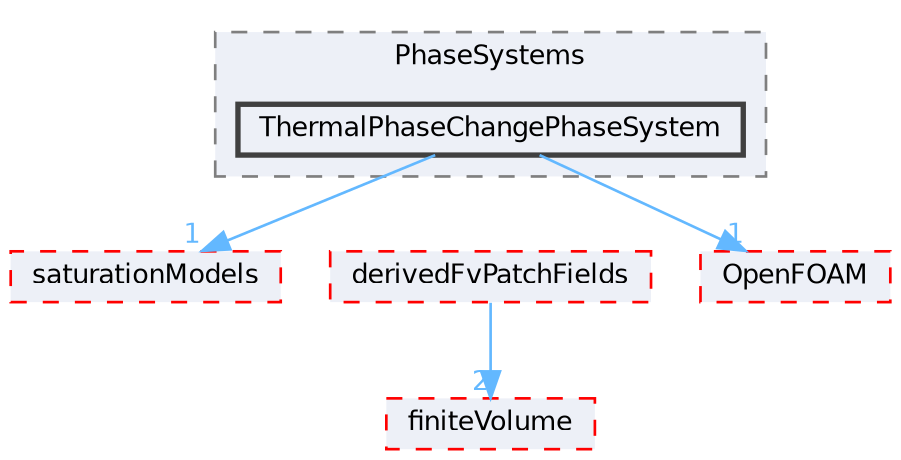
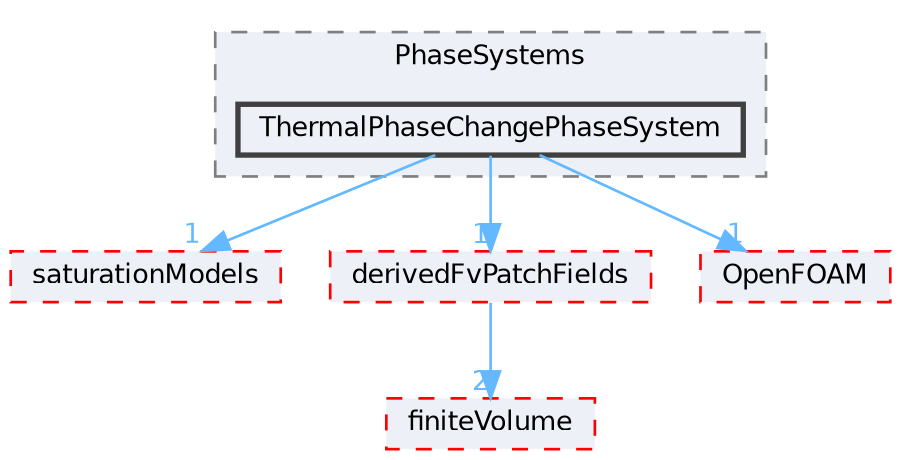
none -> (491, 193)
